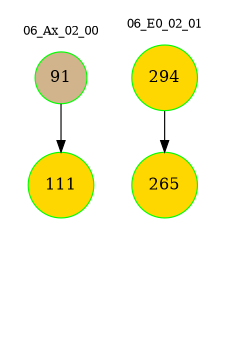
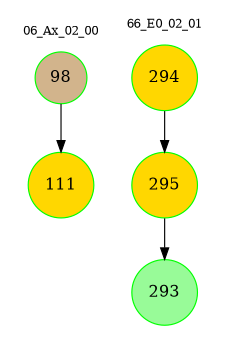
(165, 25) -> (165, 25)
(61, 78) -> (61, 78)
(165, 185) -> (165, 185)
none -> (165, 292)
